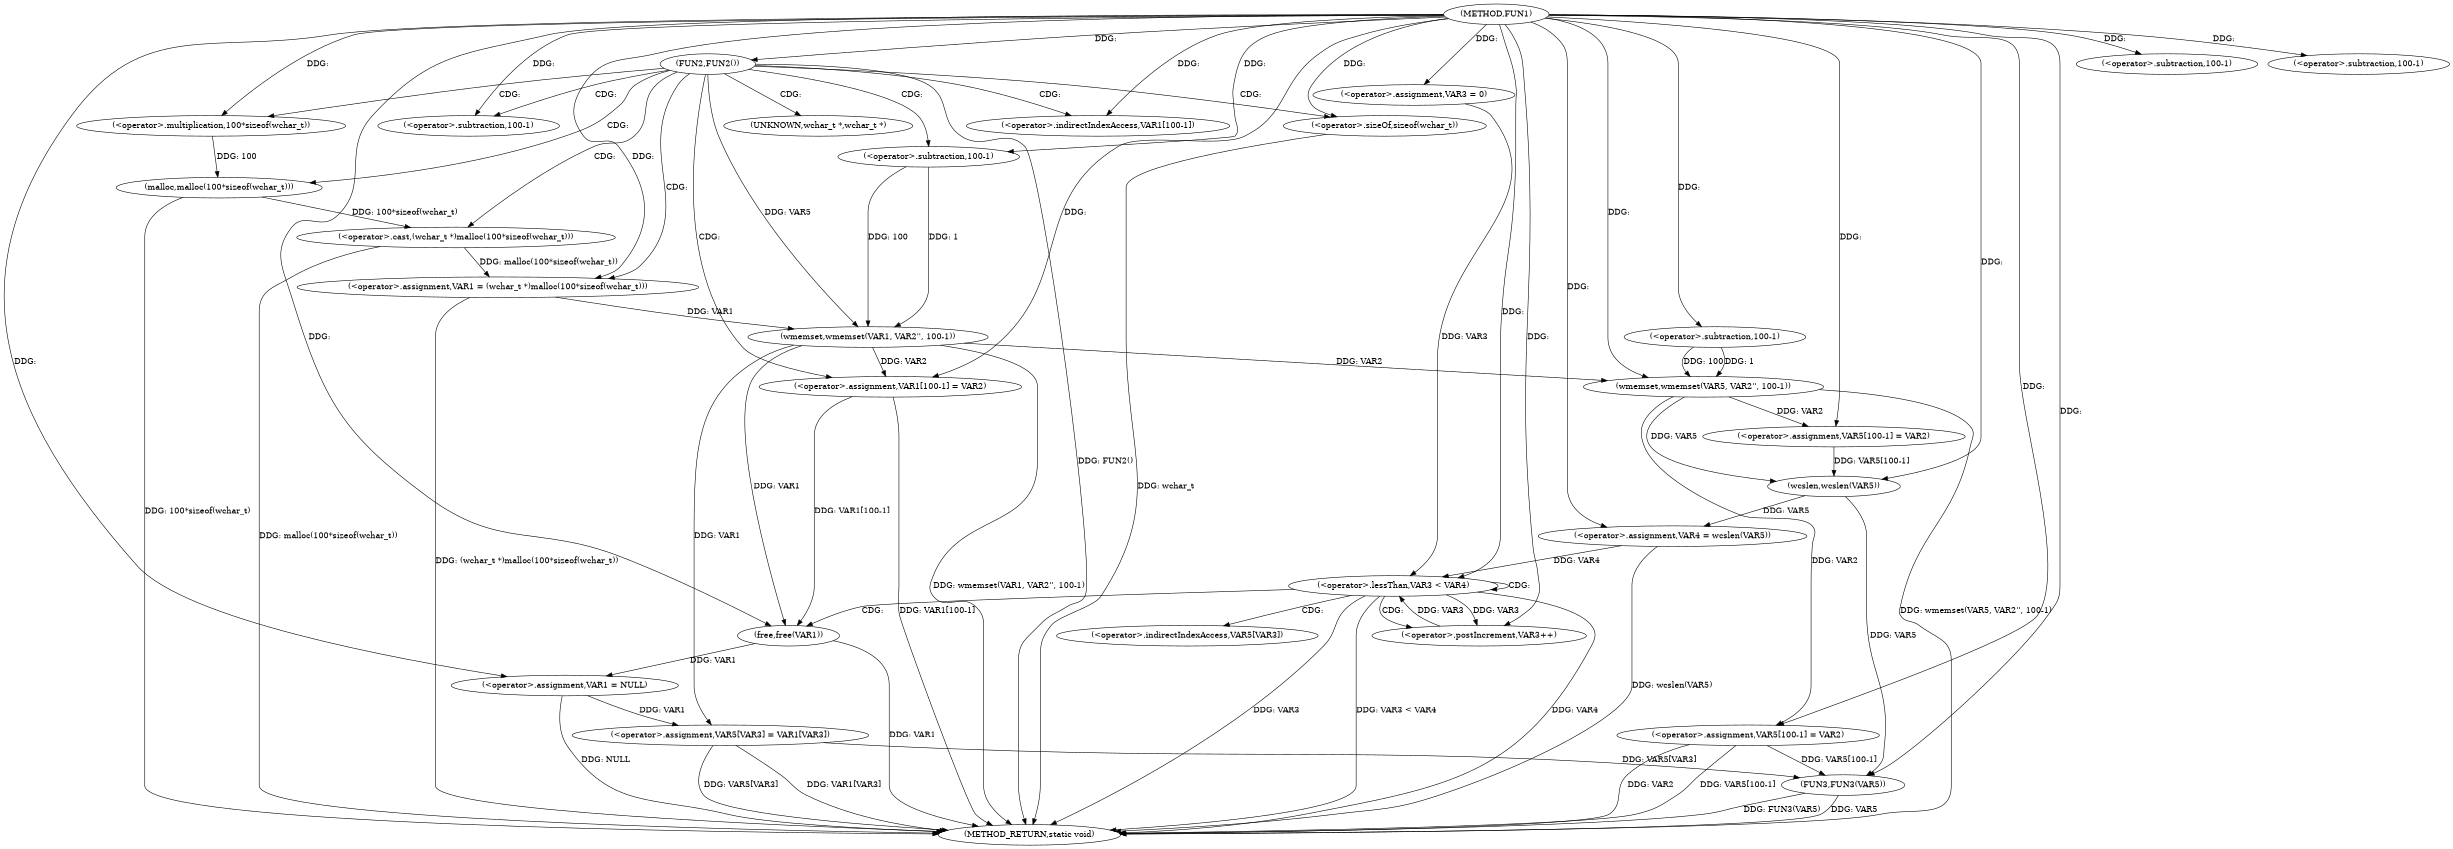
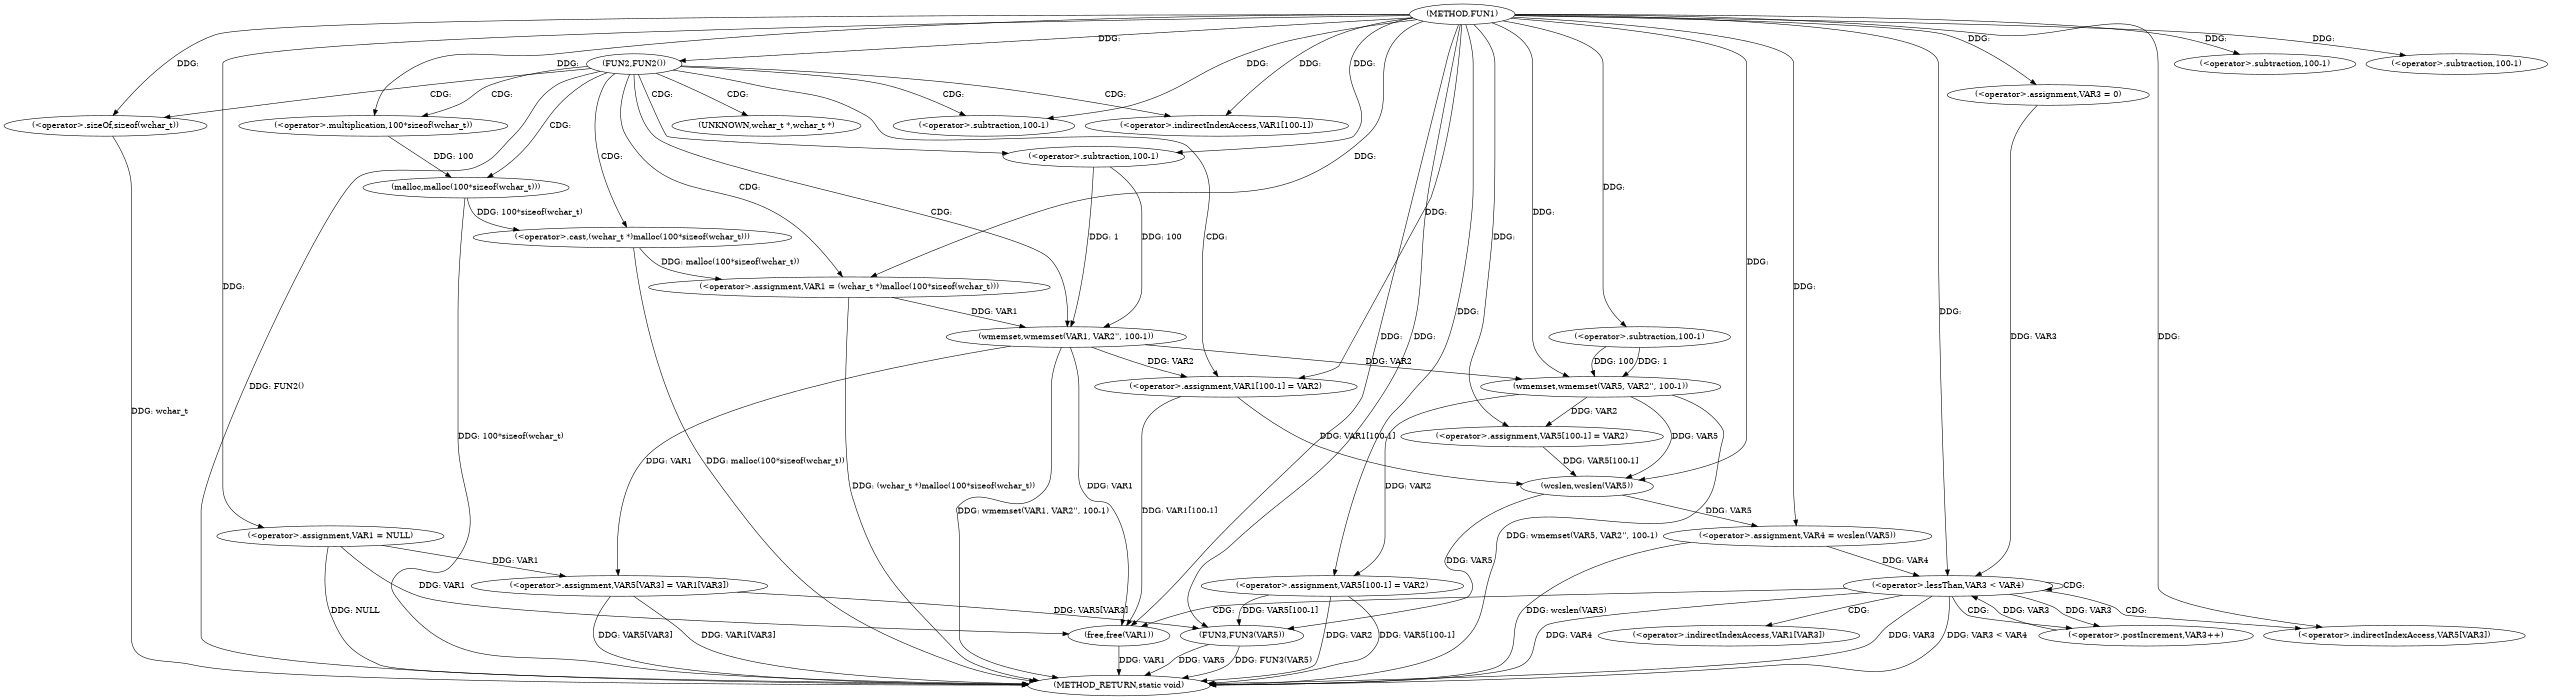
(788, 213) -> (943, 213)
(1527, 329) -> (2158, 74)
(901, 620) -> (1363, 460)
none -> (1729, 636)
(683, 659) -> (694, 620)
